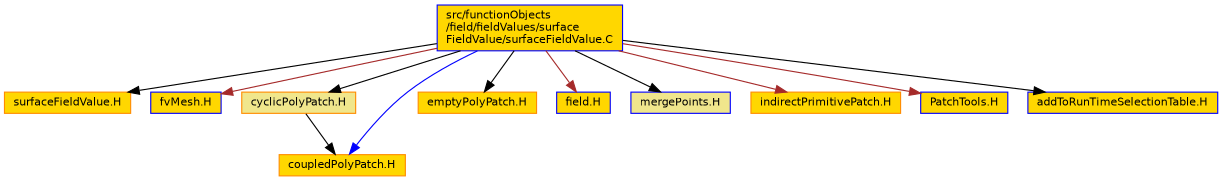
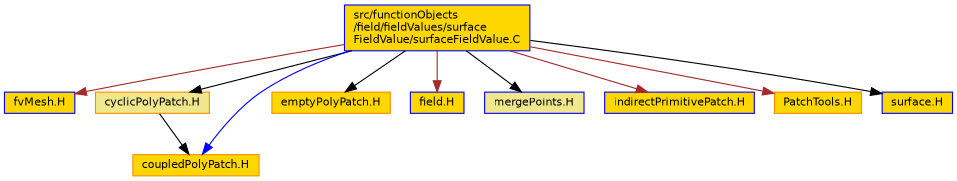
(68, 103) -> none
(826, 103) -> (679, 103)
(964, 103) -> (818, 103)
(1123, 103) -> (917, 103)
